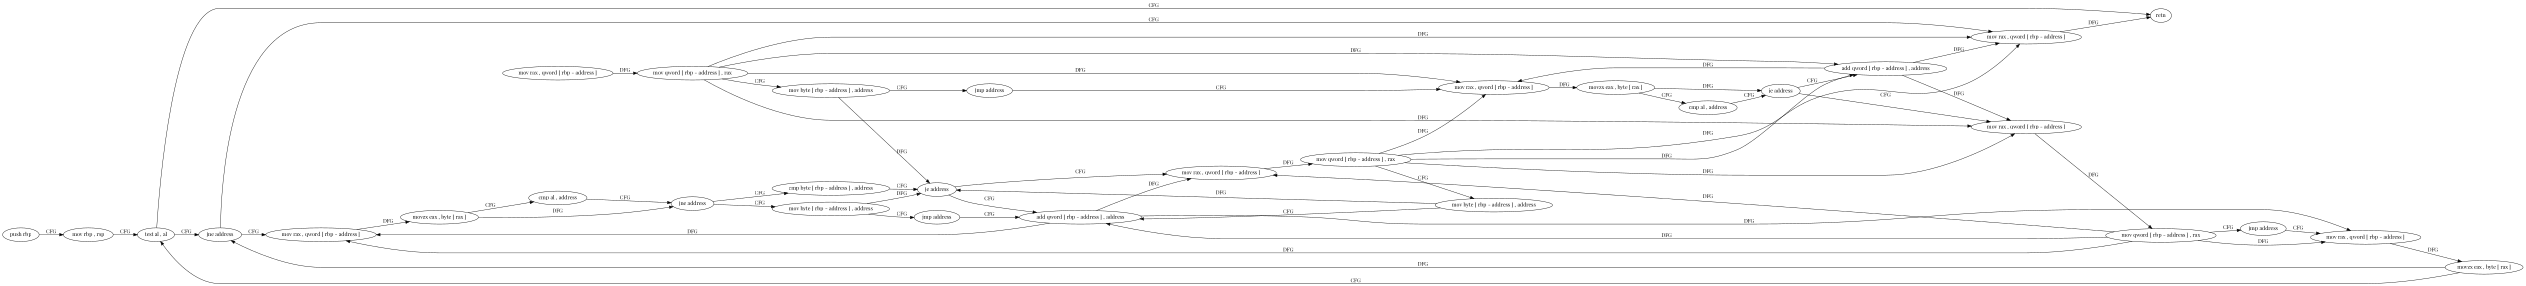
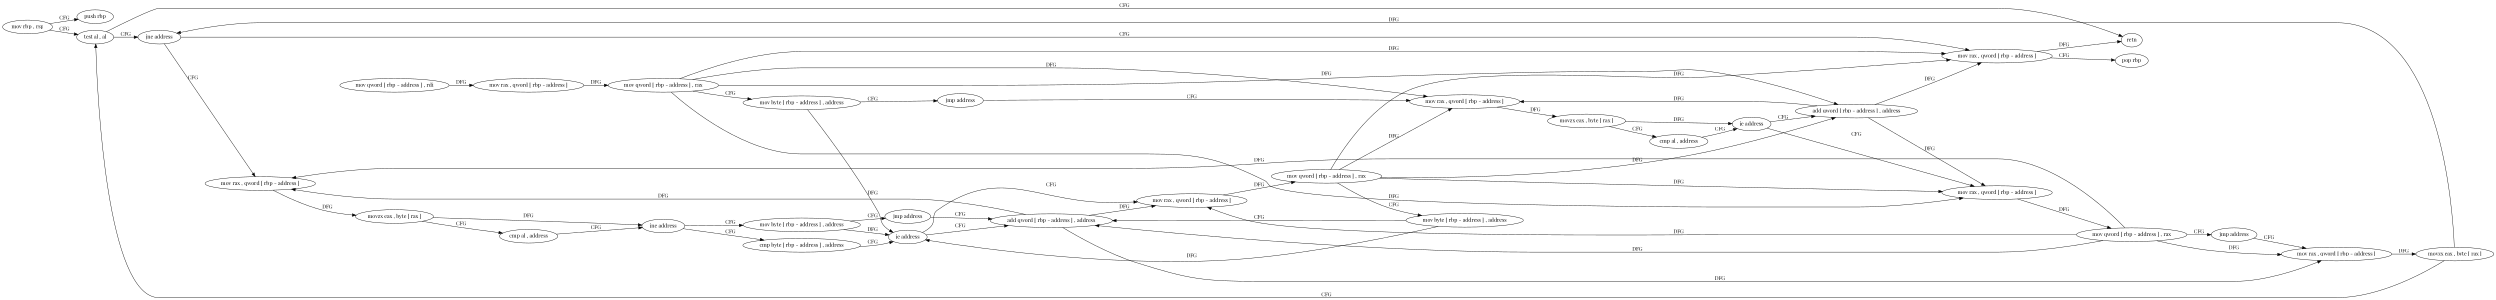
none -> (2132, 61)
none -> (394, 85)
(49, 235) -> (62, 22)
